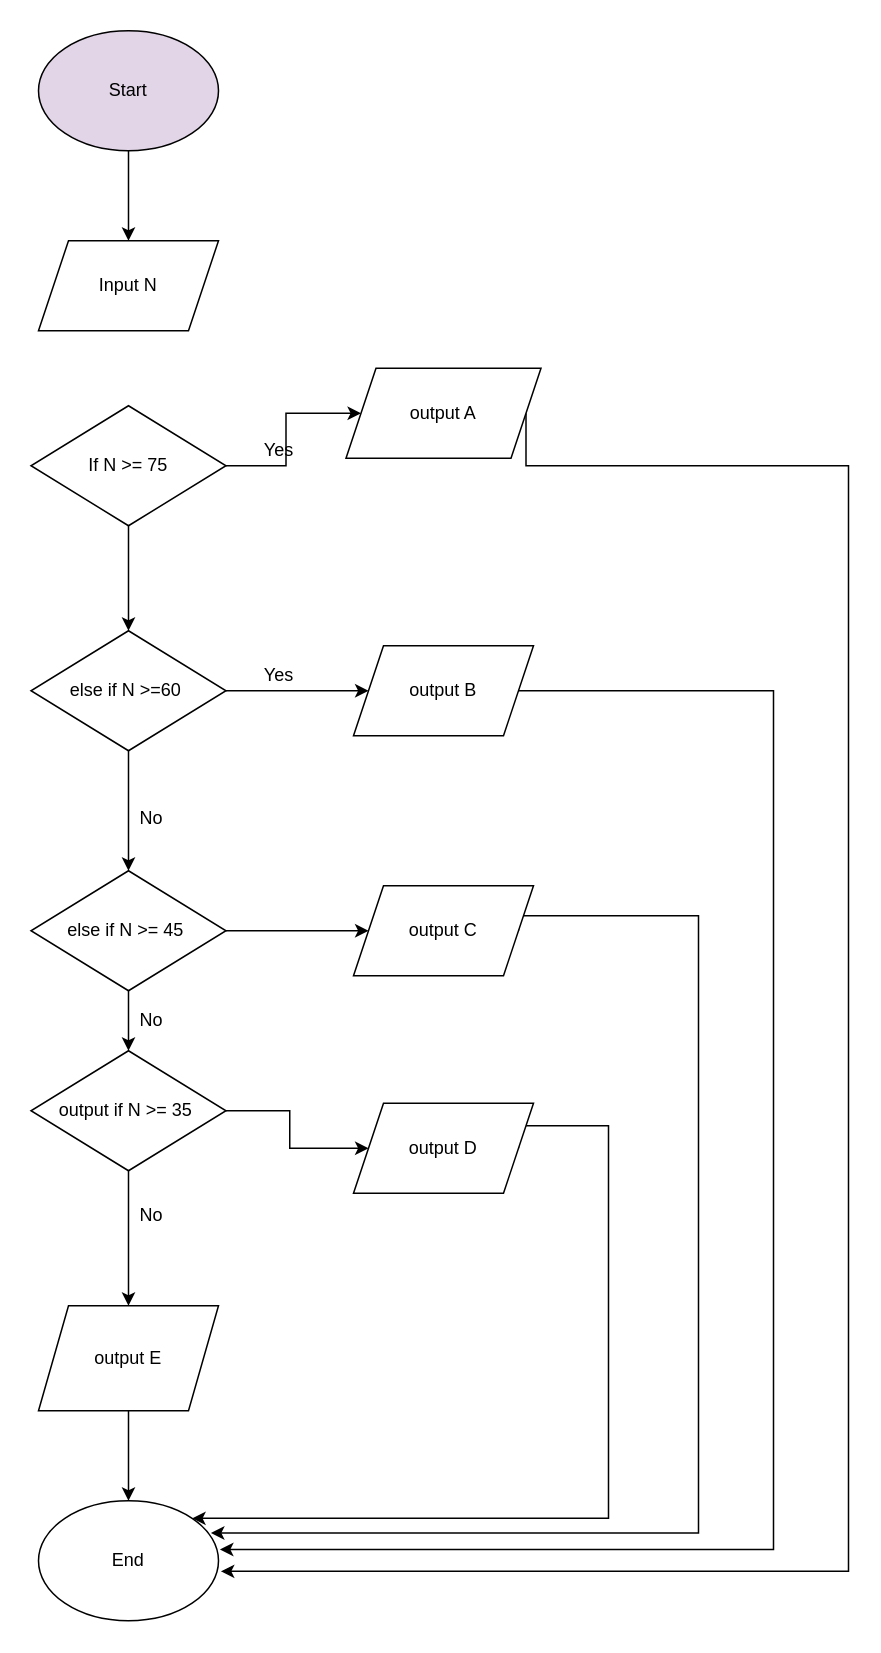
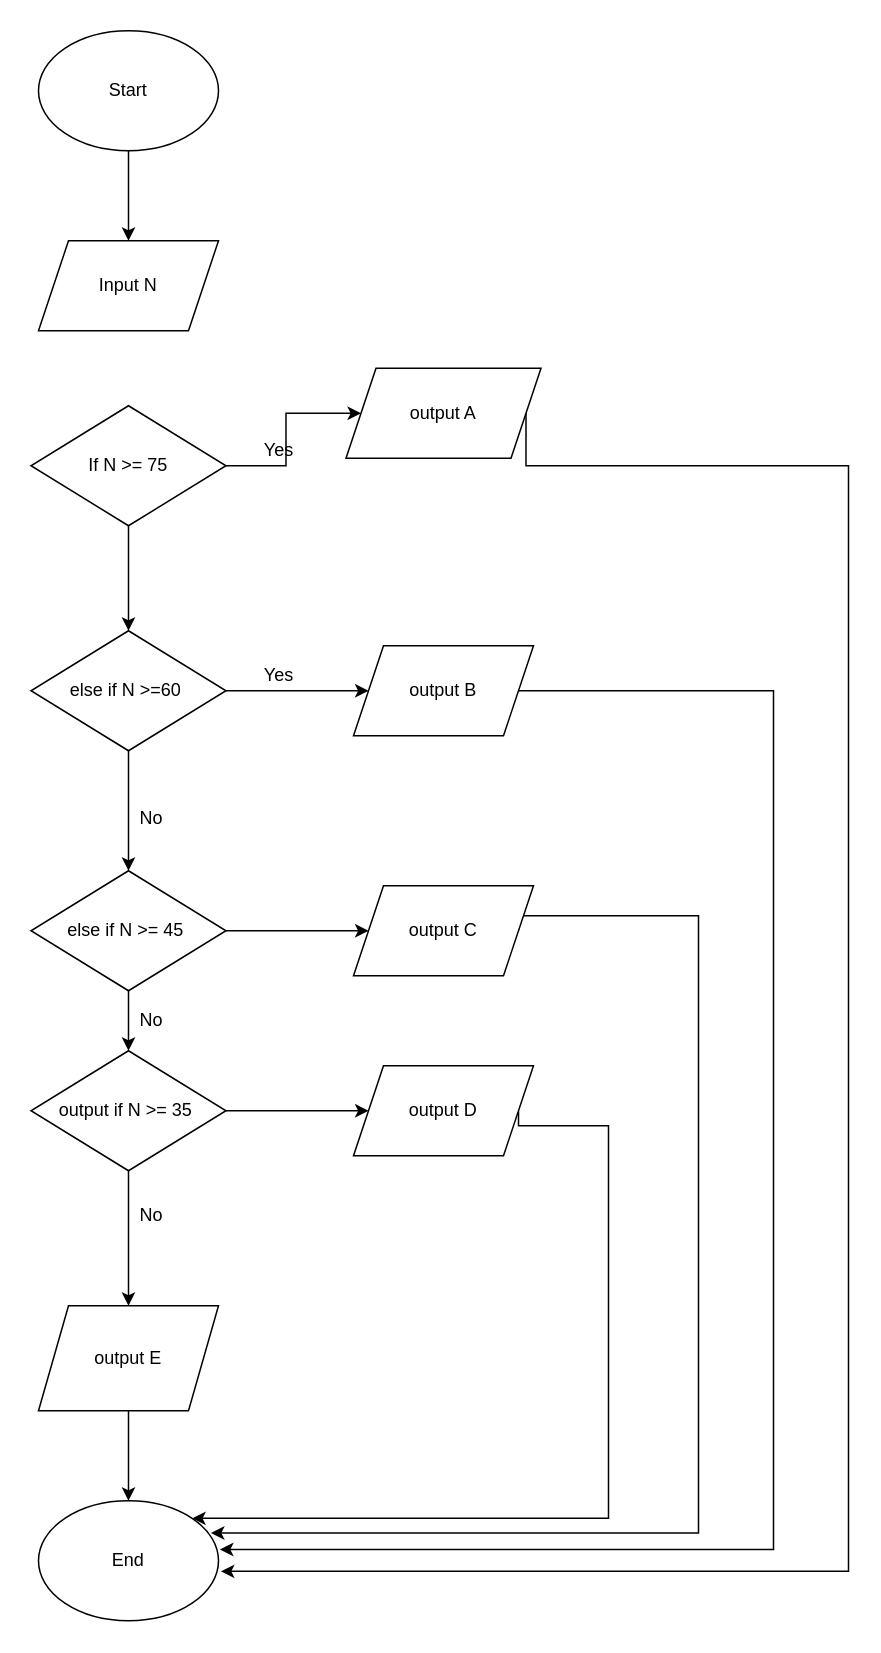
(128, 91) -> (128, 91)
(443, 1148) -> (443, 1111)
